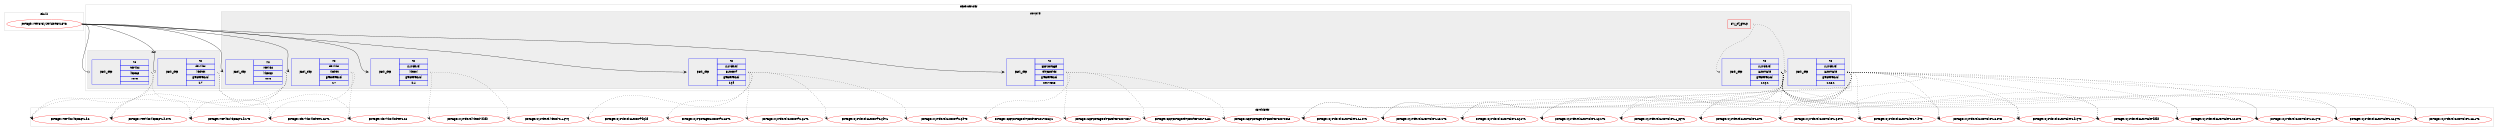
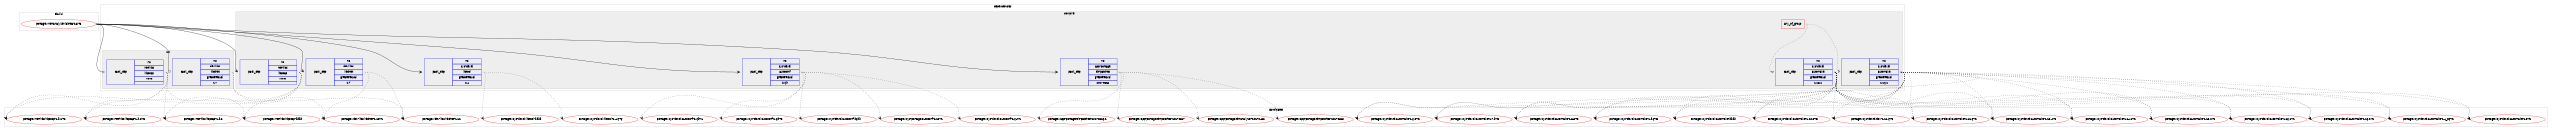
none -> (283, 119)
(1183, 119) -> (1236, 119)
(2295, 119) -> (1872, 119)
